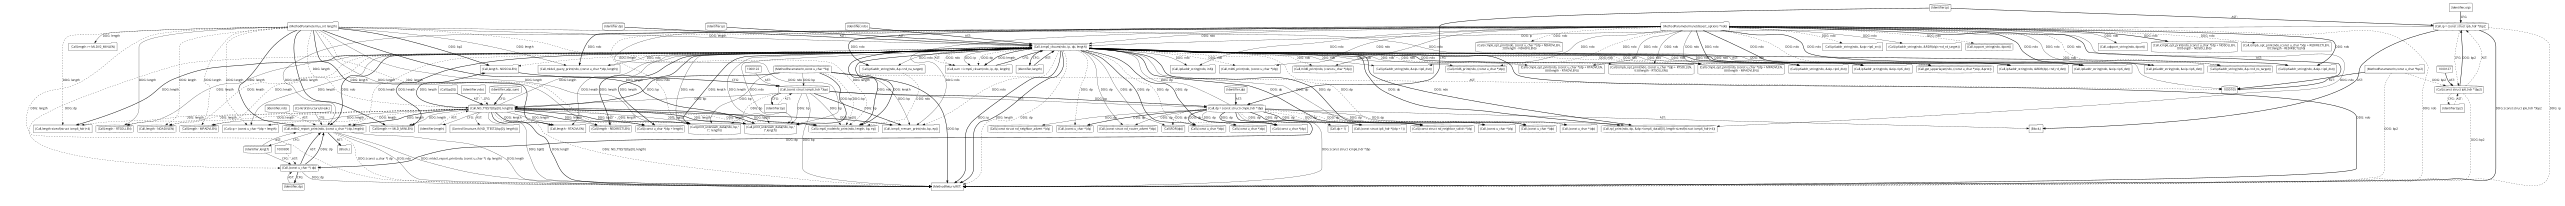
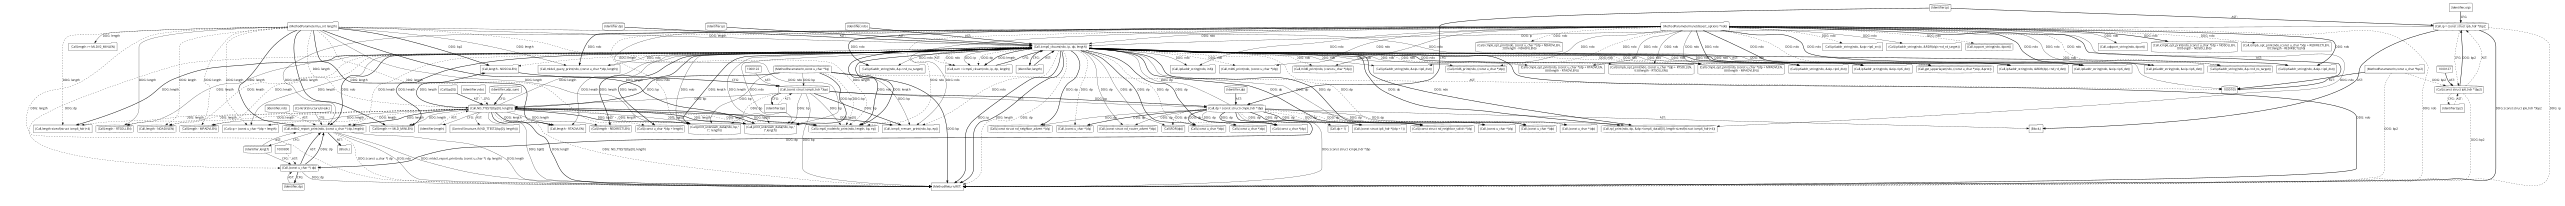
(411, 85) -> none
none -> (1065, 87)
(910, 110) -> (1081, 34)
(578, 121) -> none
